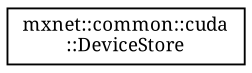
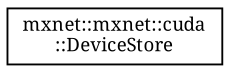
(126, 36) -> (115, 36)
